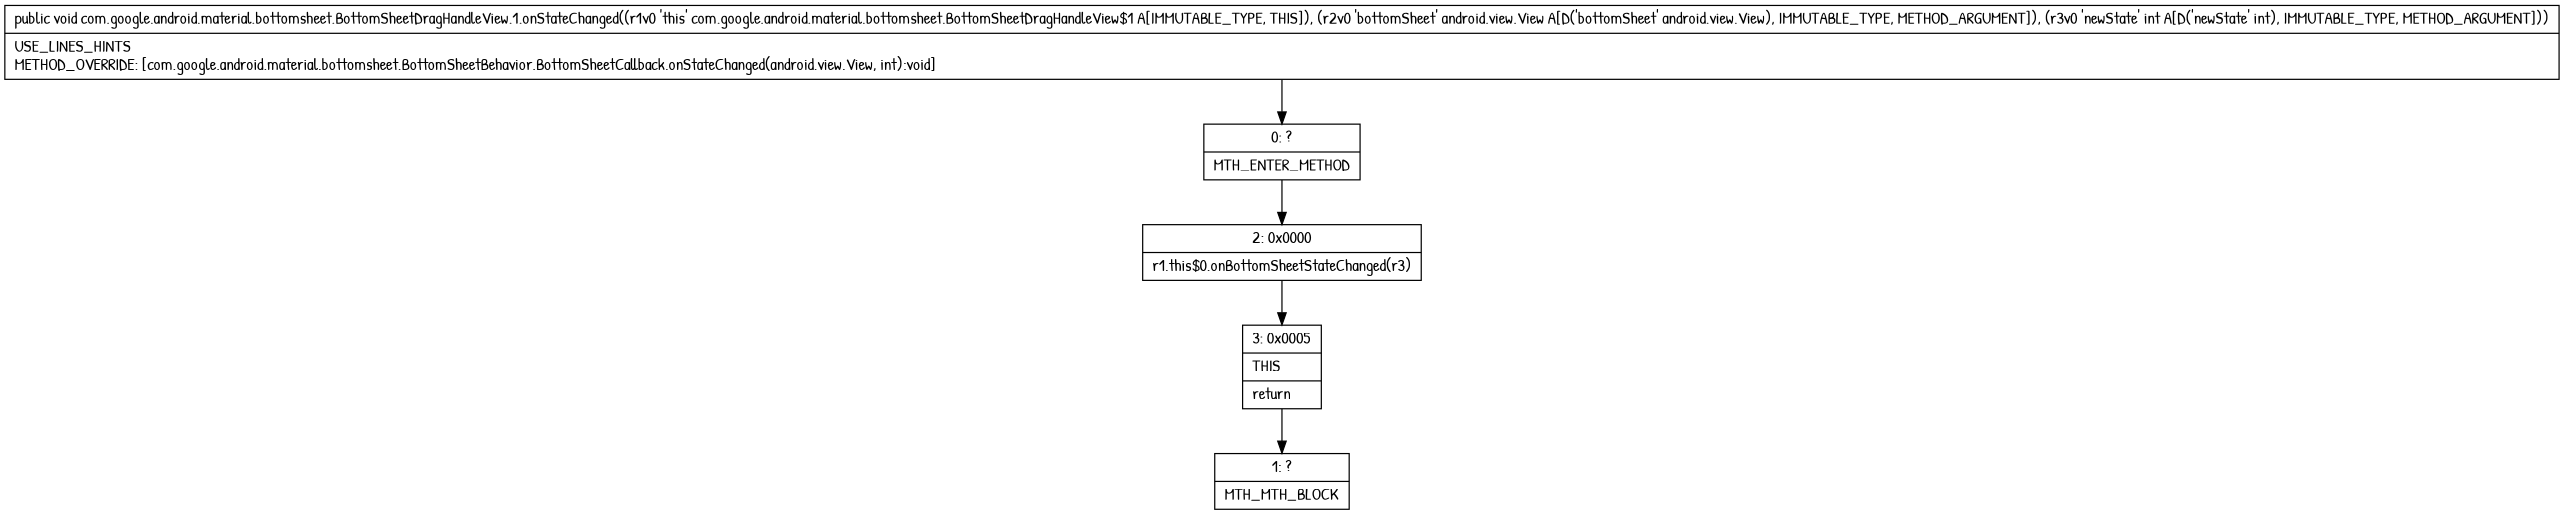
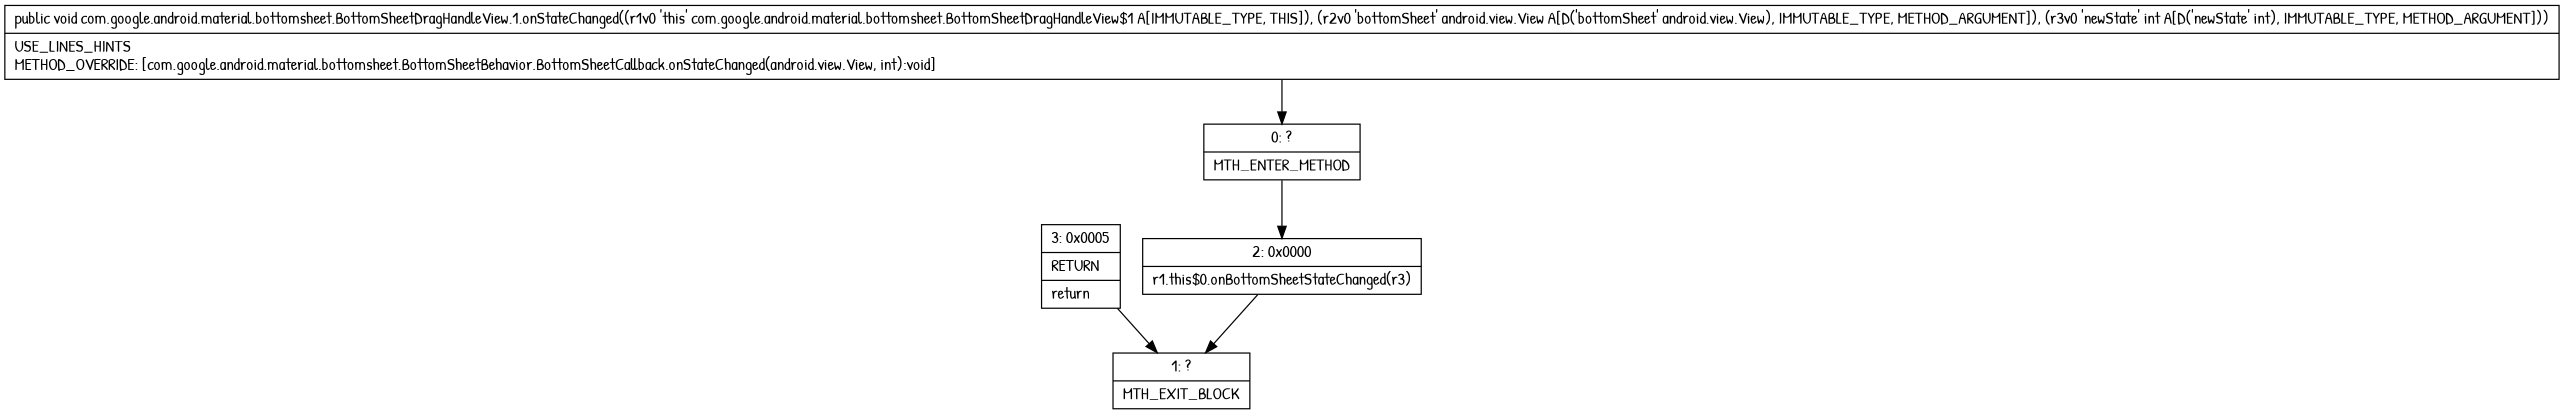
(1282, 297) -> (1236, 319)
(1267, 366) -> (1075, 266)
(1282, 495) -> (1181, 394)
